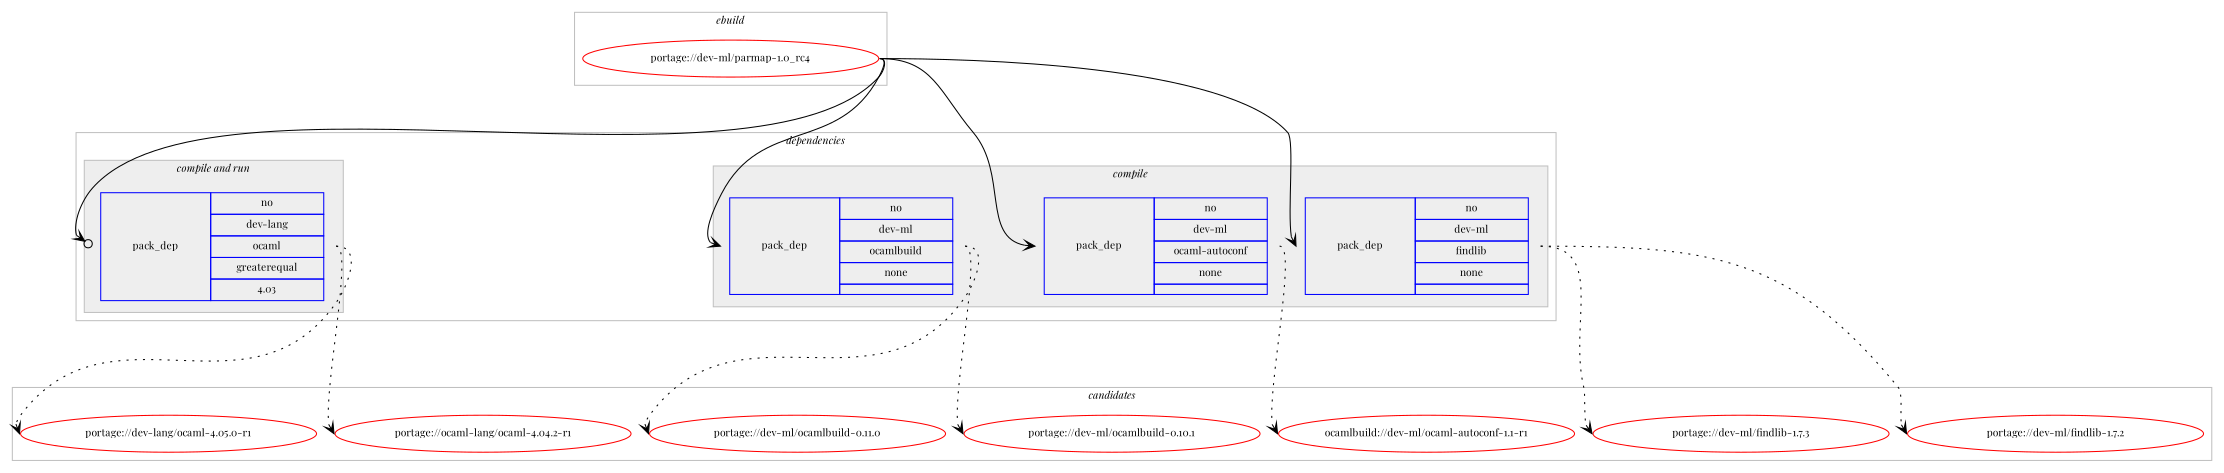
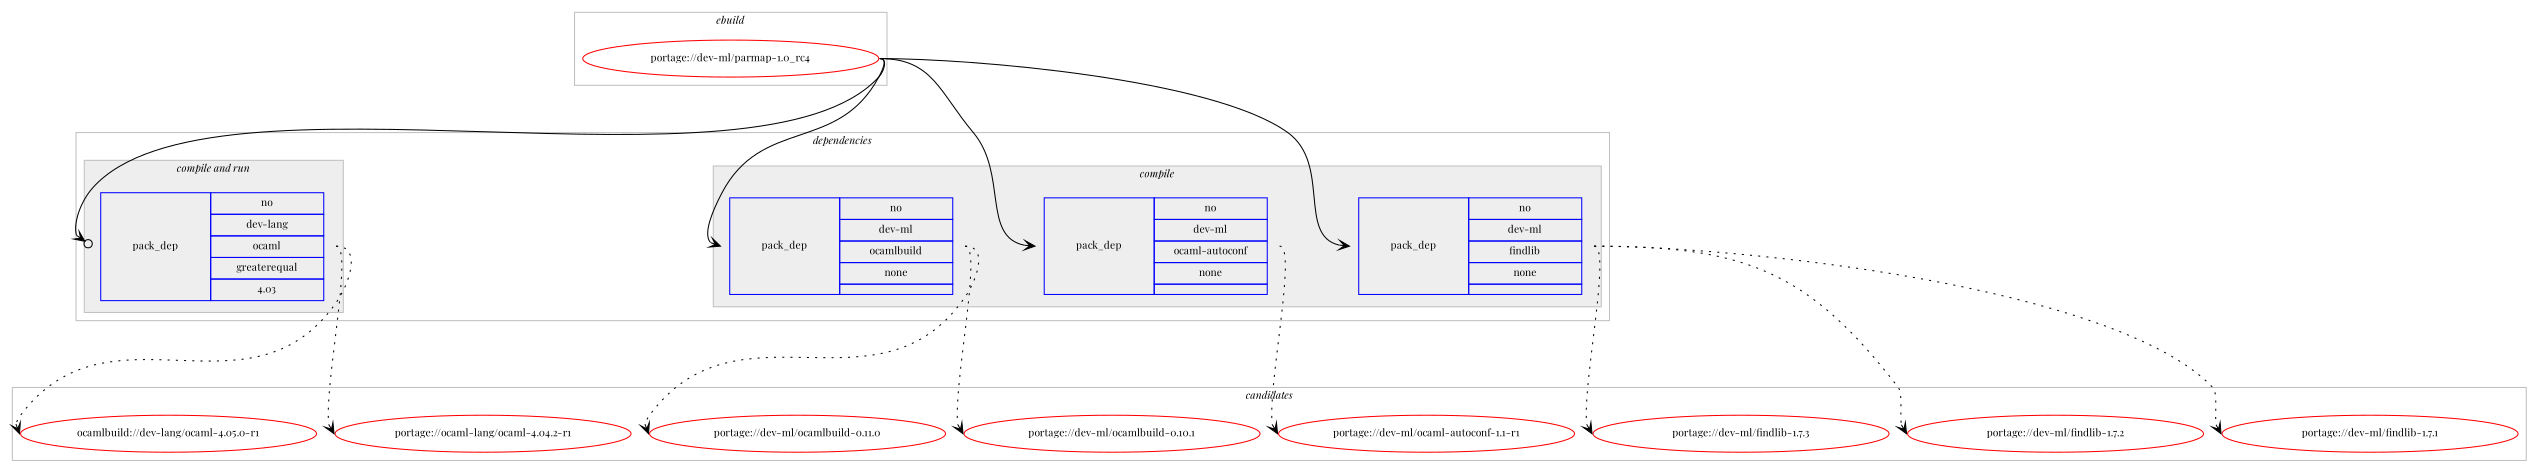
(169, 434) -> (169, 434)
(1427, 434) -> (1427, 434)
none -> (2370, 434)
